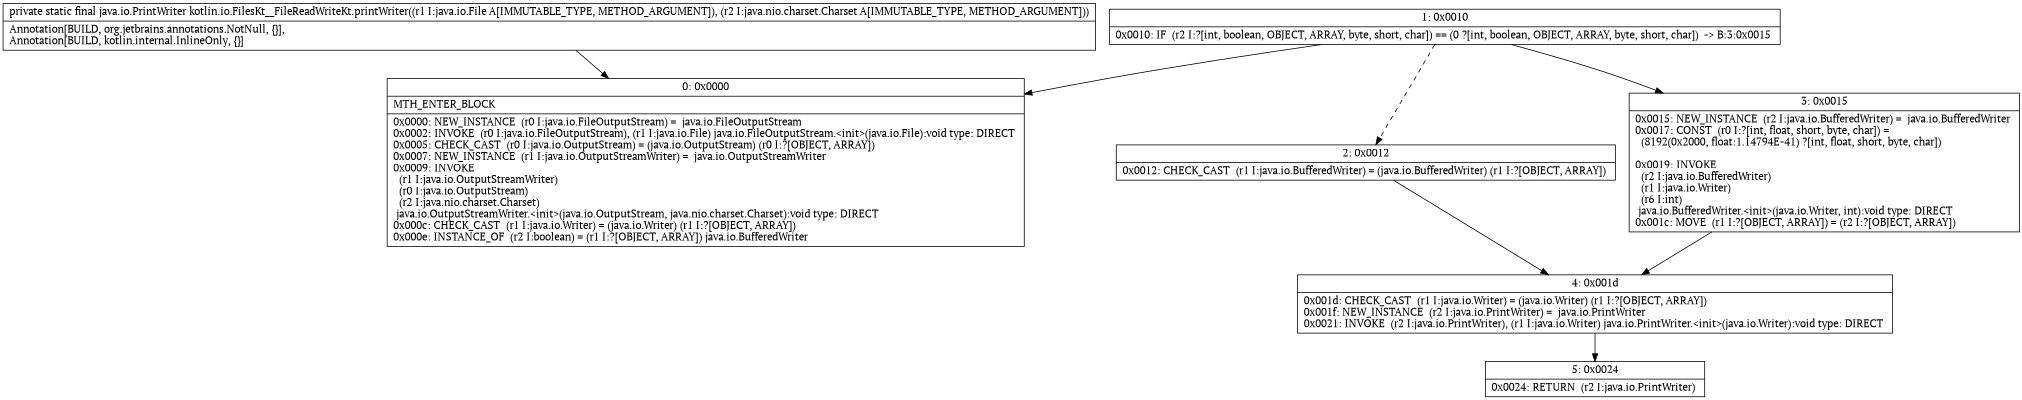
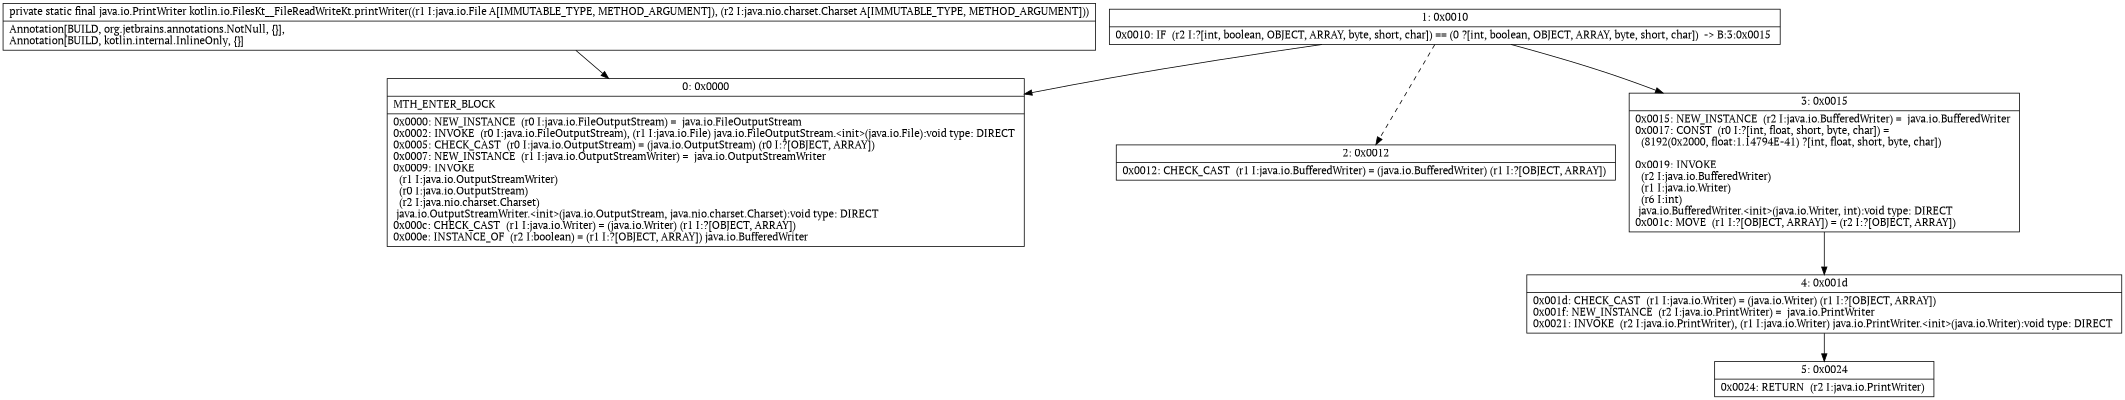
(1468, 225) -> none
